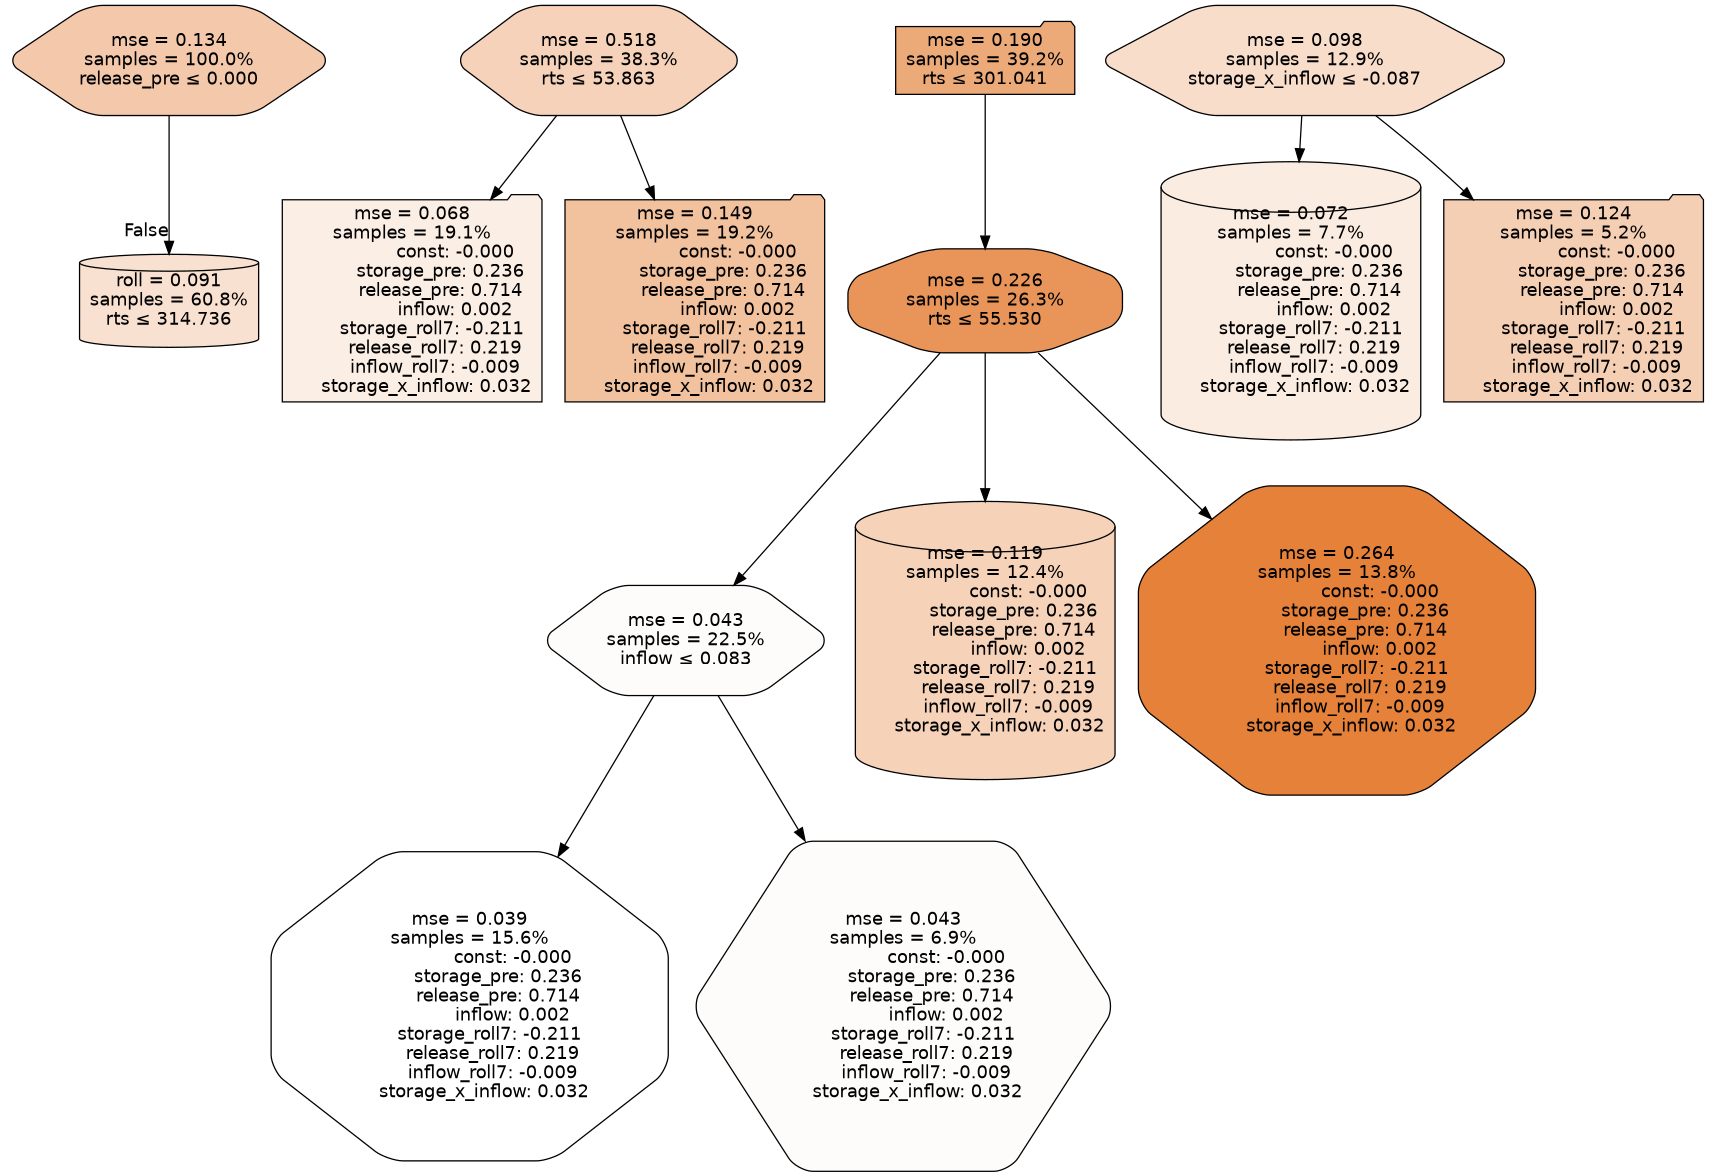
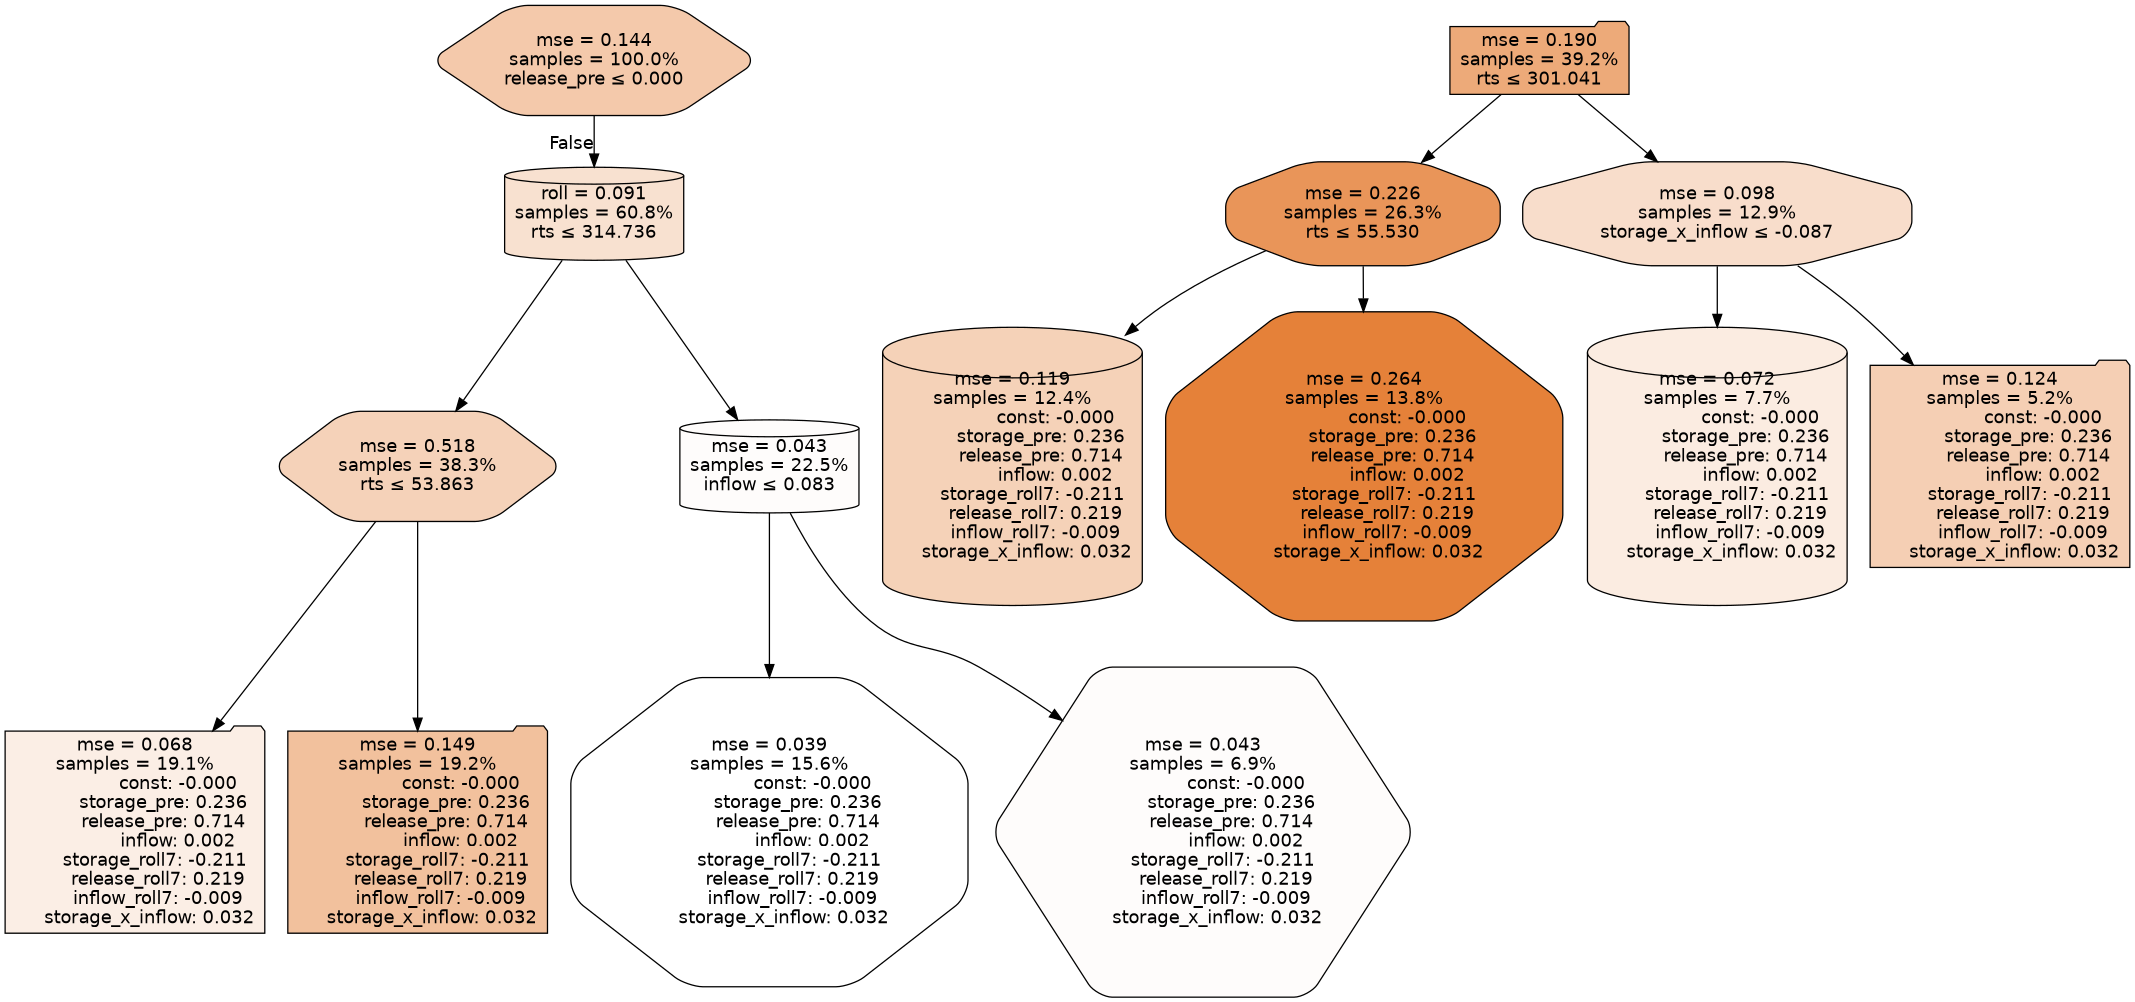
(169, 60) -> (594, 60)
(1305, 60) -> (1717, 214)
none -> (1613, 124)
none -> (513, 330)
(841, 464) -> (678, 335)
(686, 641) -> (769, 466)
